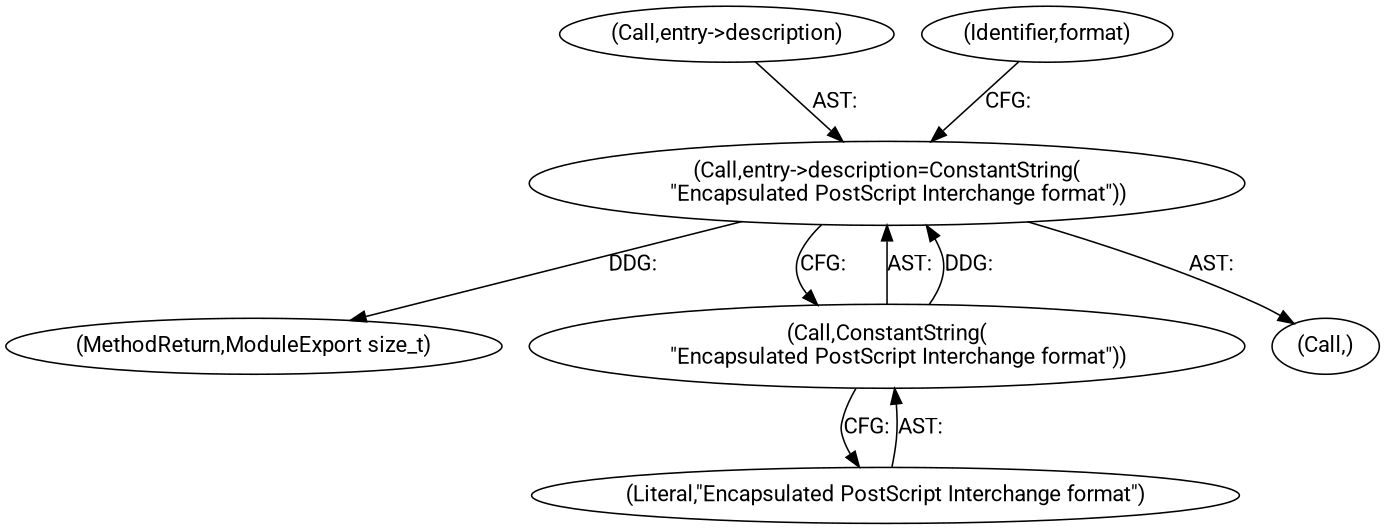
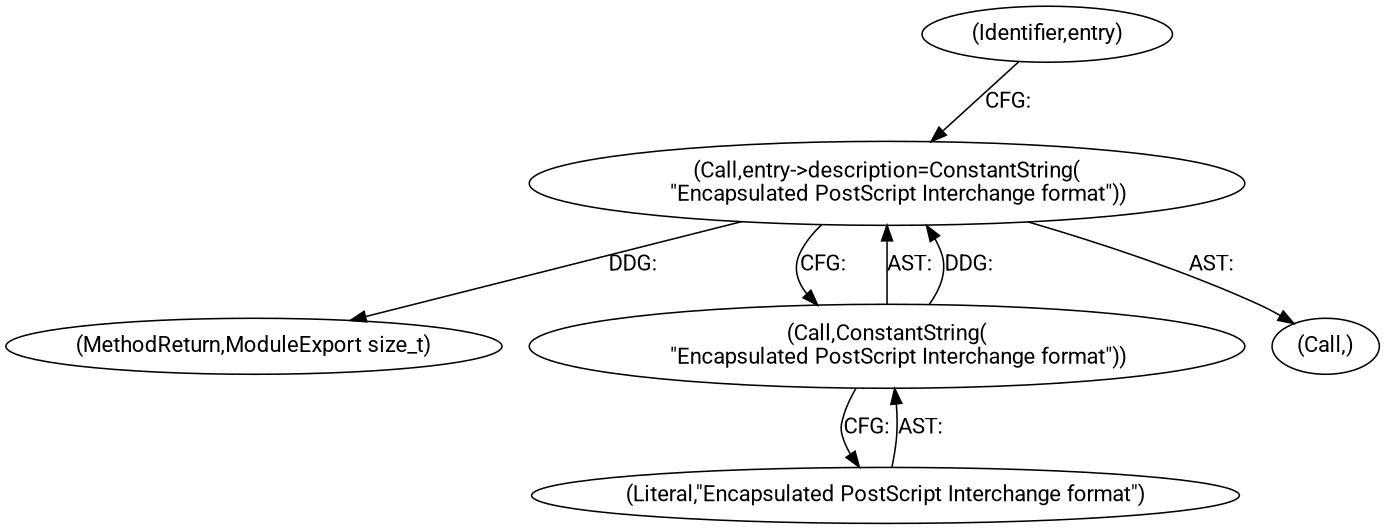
(727, 34) -> none
(1047, 34) -> (1047, 34)
